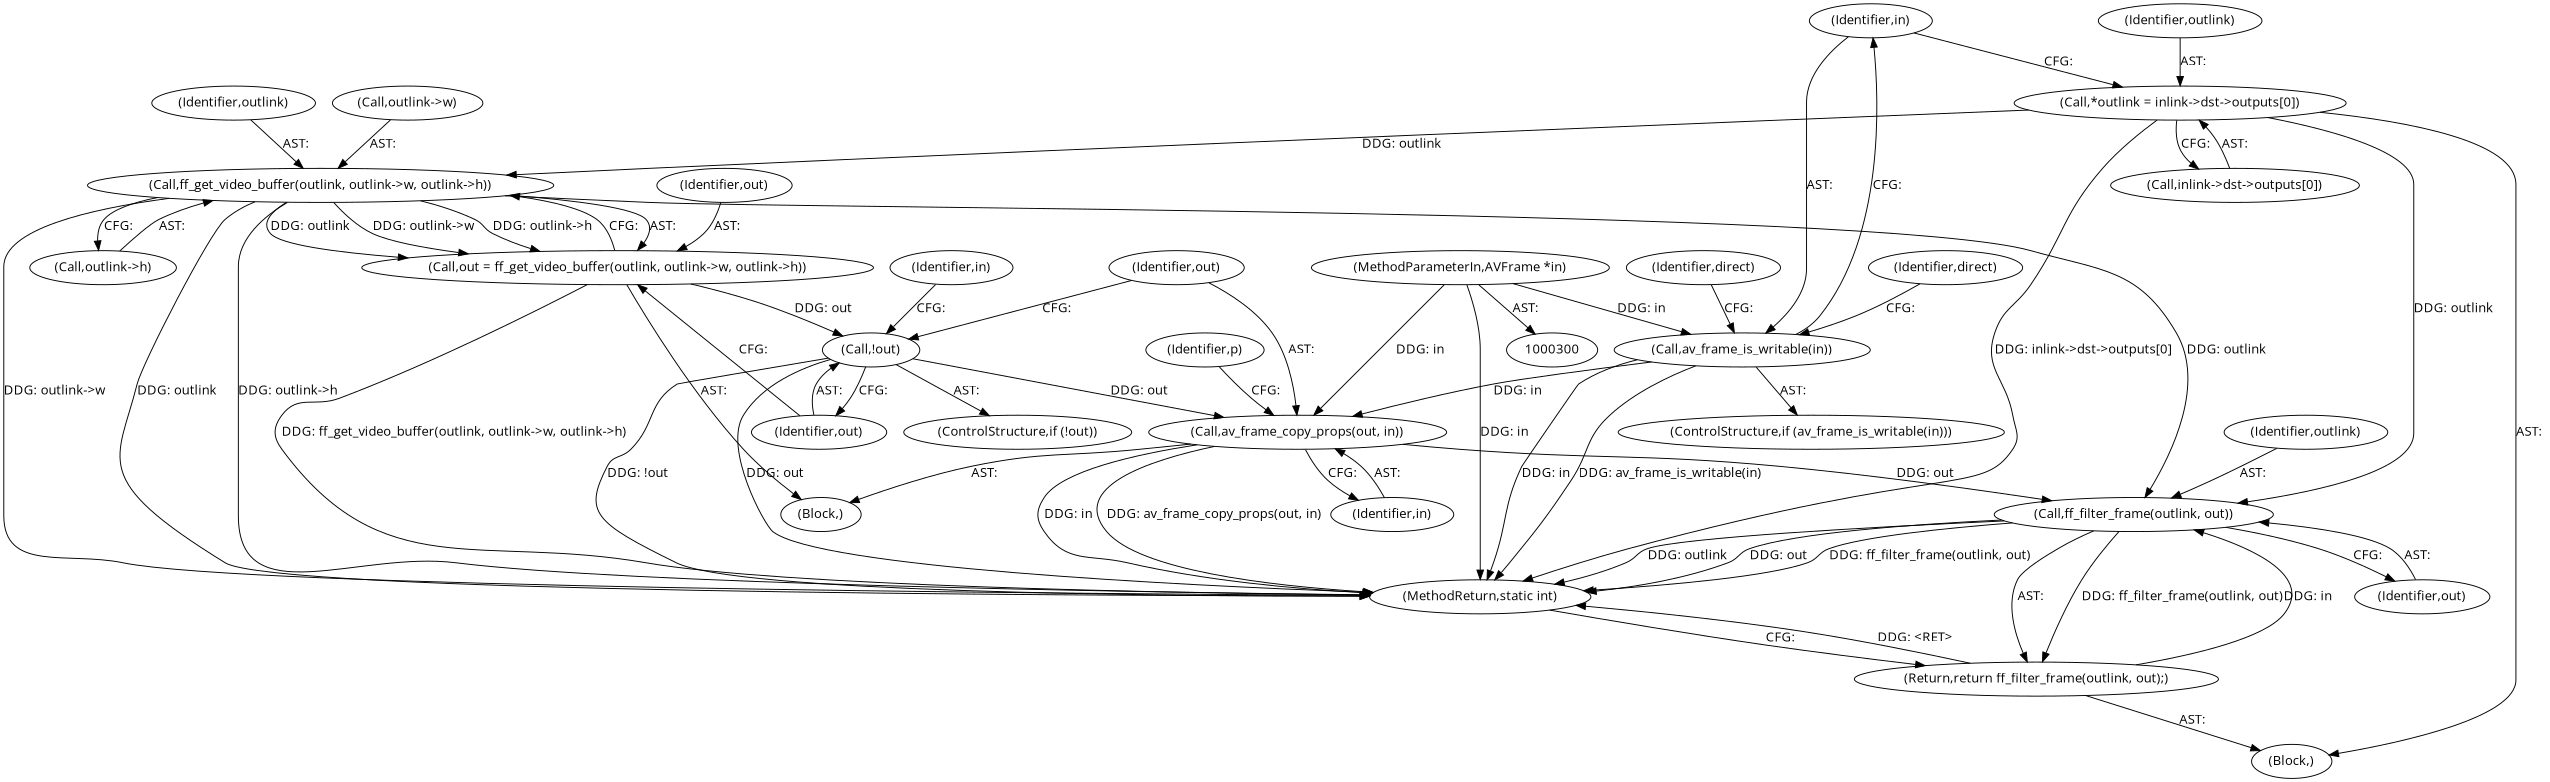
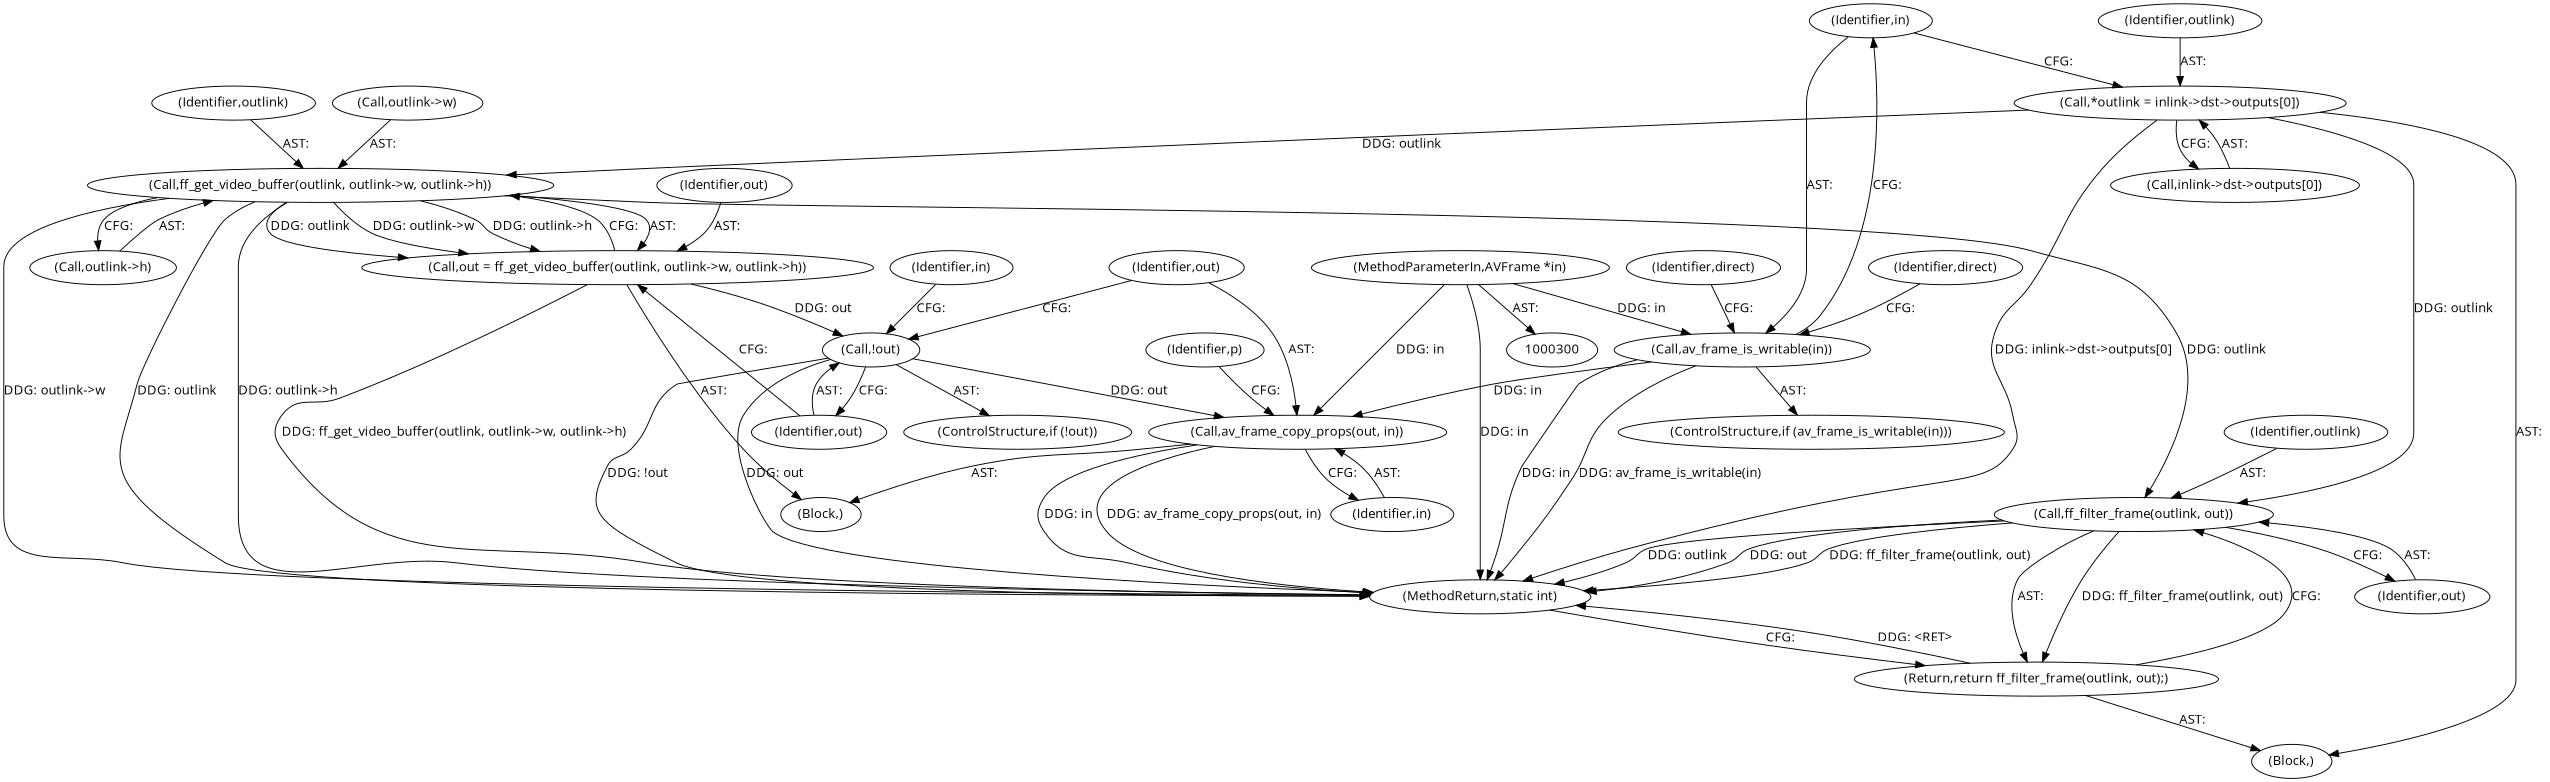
(1723, 462) -> none
(2308, 597) -> (2308, 597)
